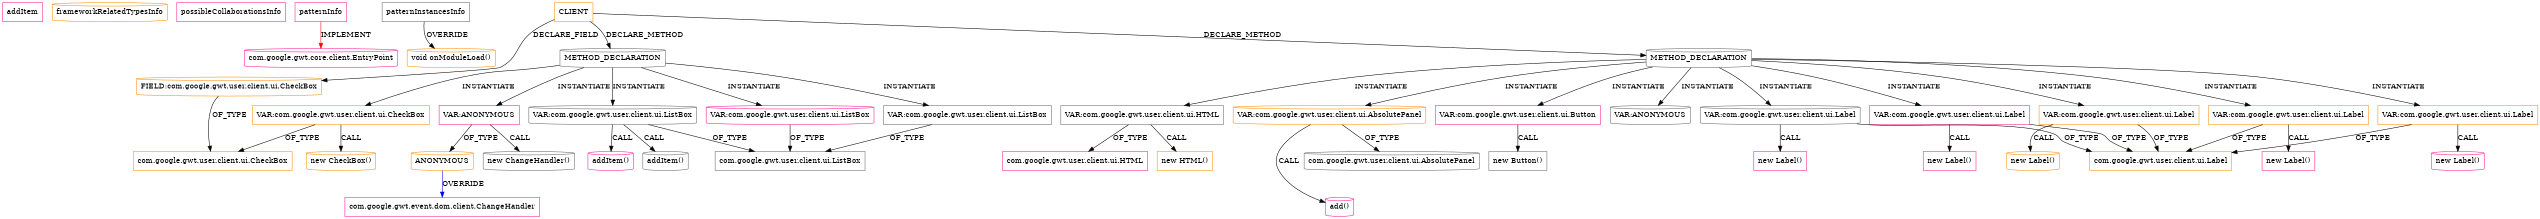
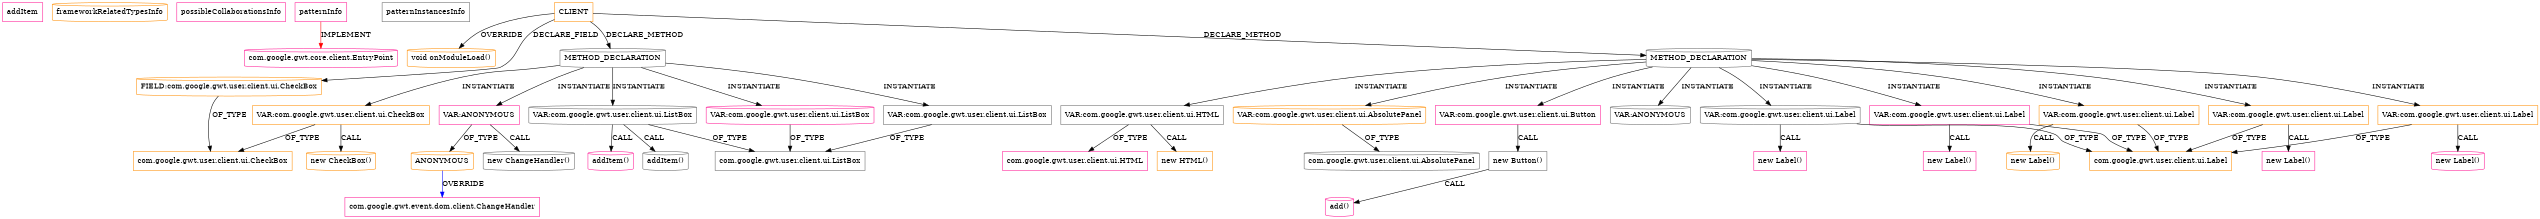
(425, 34) -> (506, 22)
(1277, 166) -> (1424, 186)
